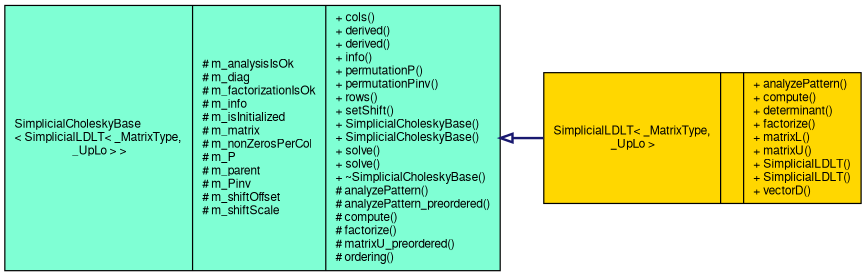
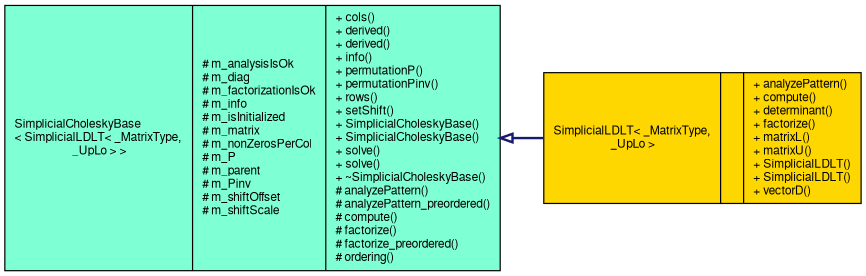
(395, 244) -> (397, 244)
